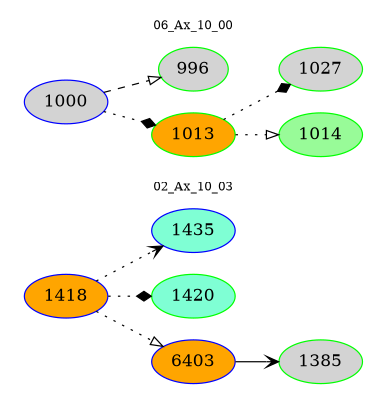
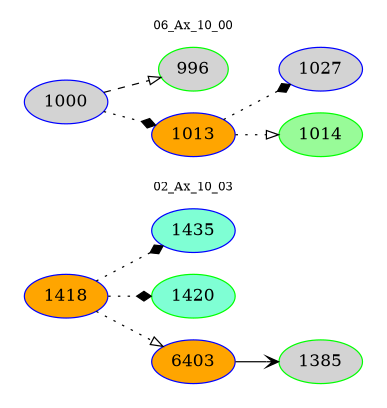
(321, 69) -> (321, 69)
(193, 135) -> (193, 135)
(124, 266) -> (123, 267)
